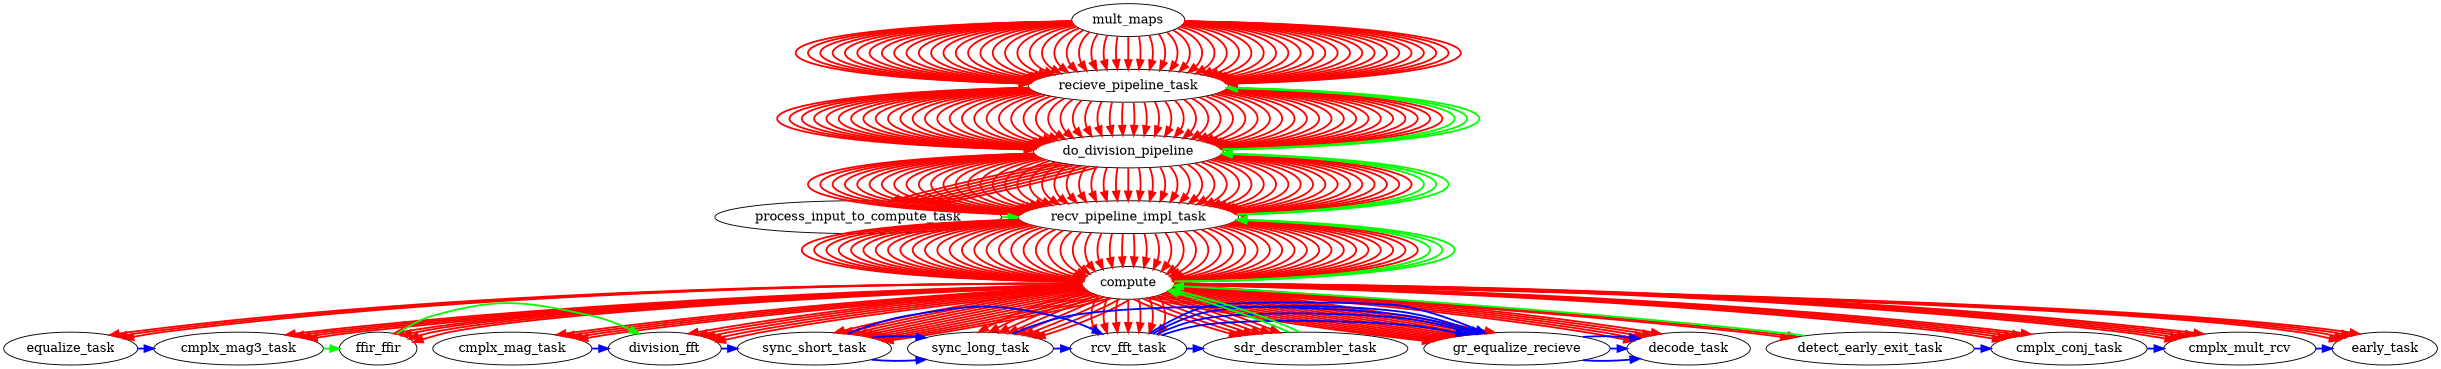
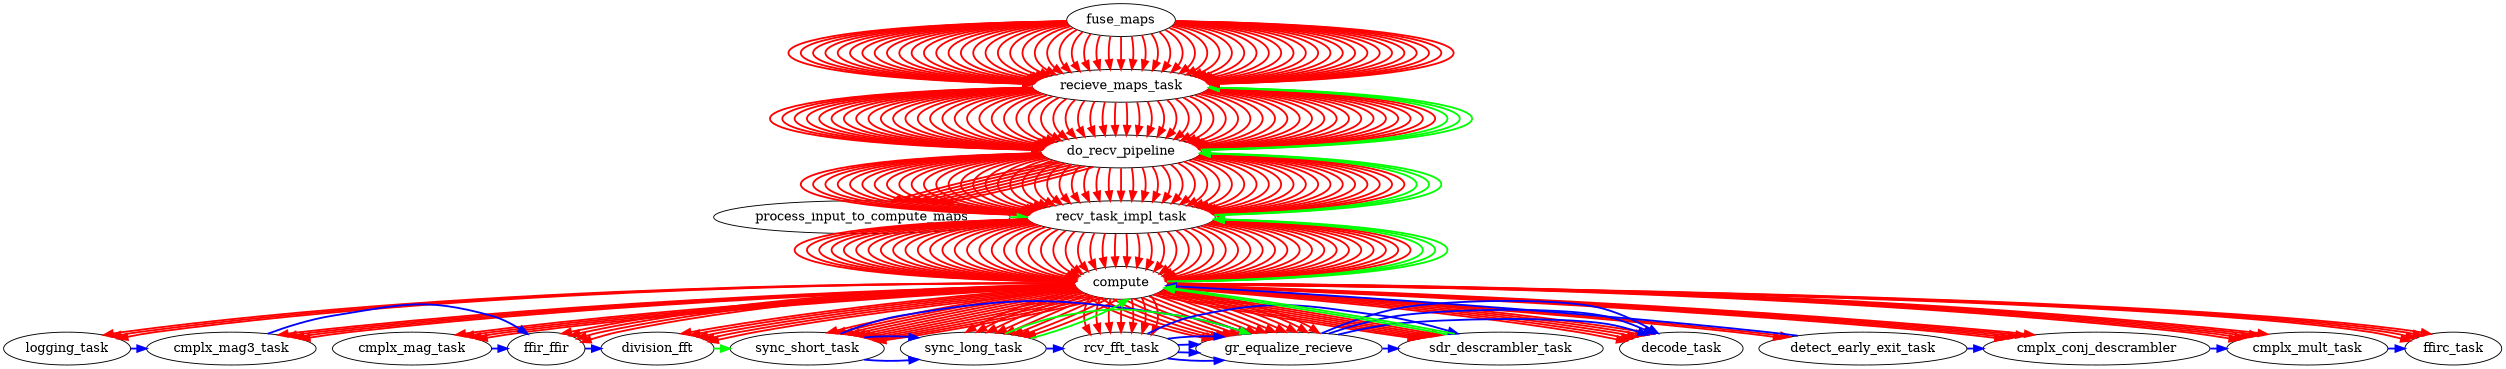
(1128, 20) -> (1121, 20)
(1128, 86) -> (1121, 86)
(1128, 151) -> (1121, 151)
(858, 217) -> (862, 217)
(1128, 217) -> (1121, 217)
(537, 305) -> (588, 349)
(970, 307) -> (1040, 301)
(1240, 307) -> (1122, 310)
(1495, 307) -> (1487, 307)
none -> (1076, 324)
(71, 349) -> (67, 349)
(327, 349) -> (394, 306)
(595, 349) -> (495, 349)
(724, 349) -> (717, 349)
none -> (1386, 349)
(2069, 349) -> (2096, 349)
(2240, 349) -> (2307, 349)
(2385, 349) -> (2453, 349)
